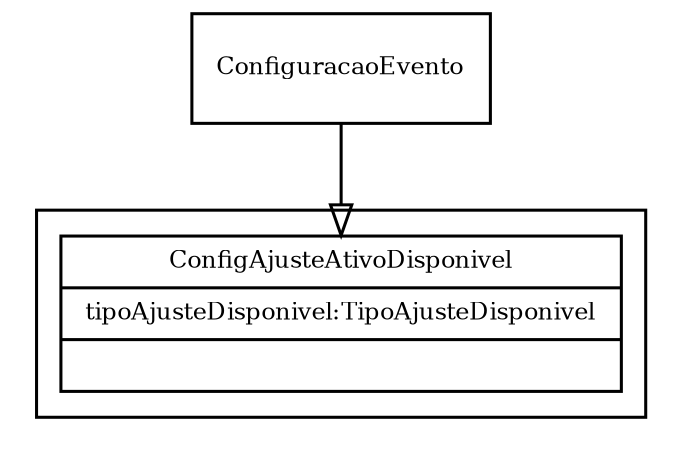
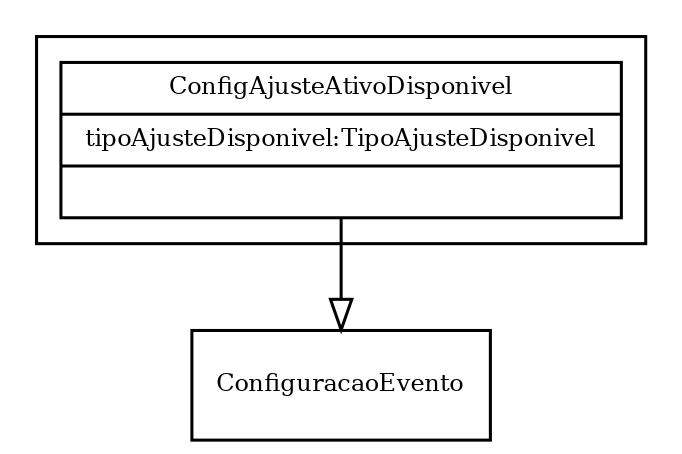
(341, 164) -> (341, 263)
